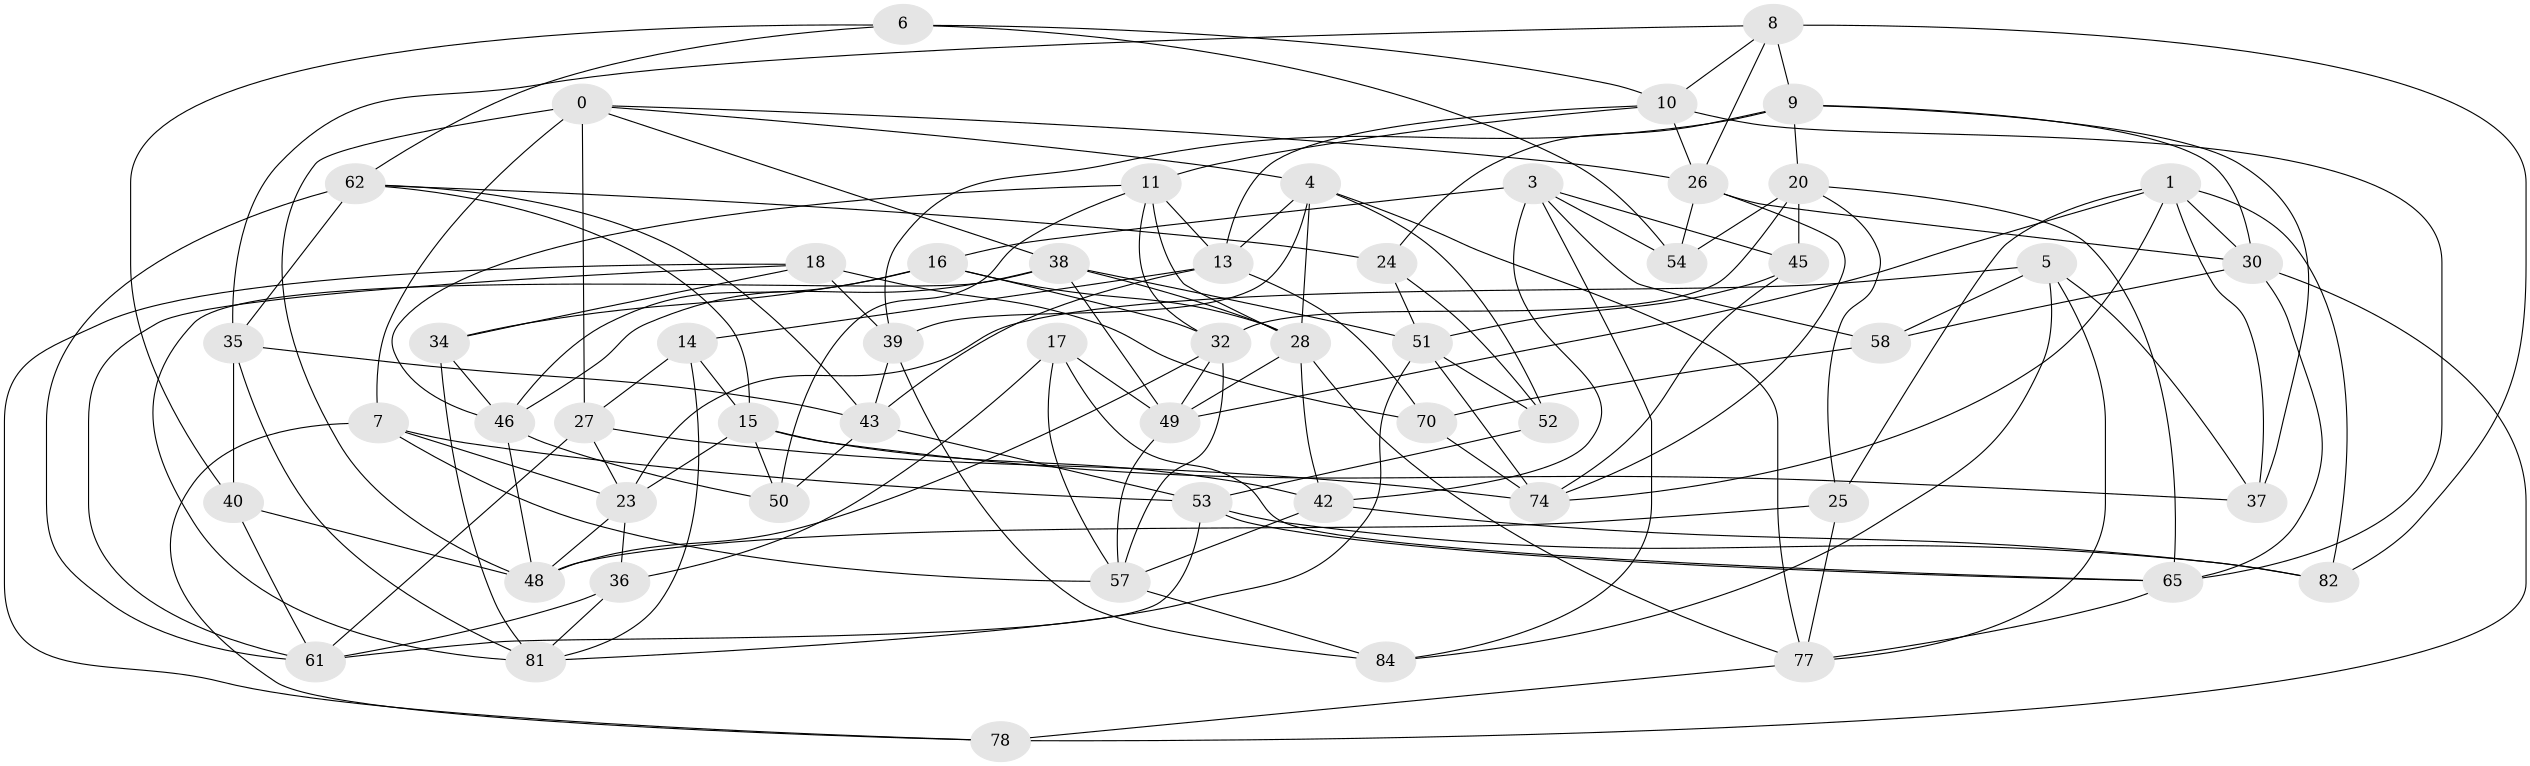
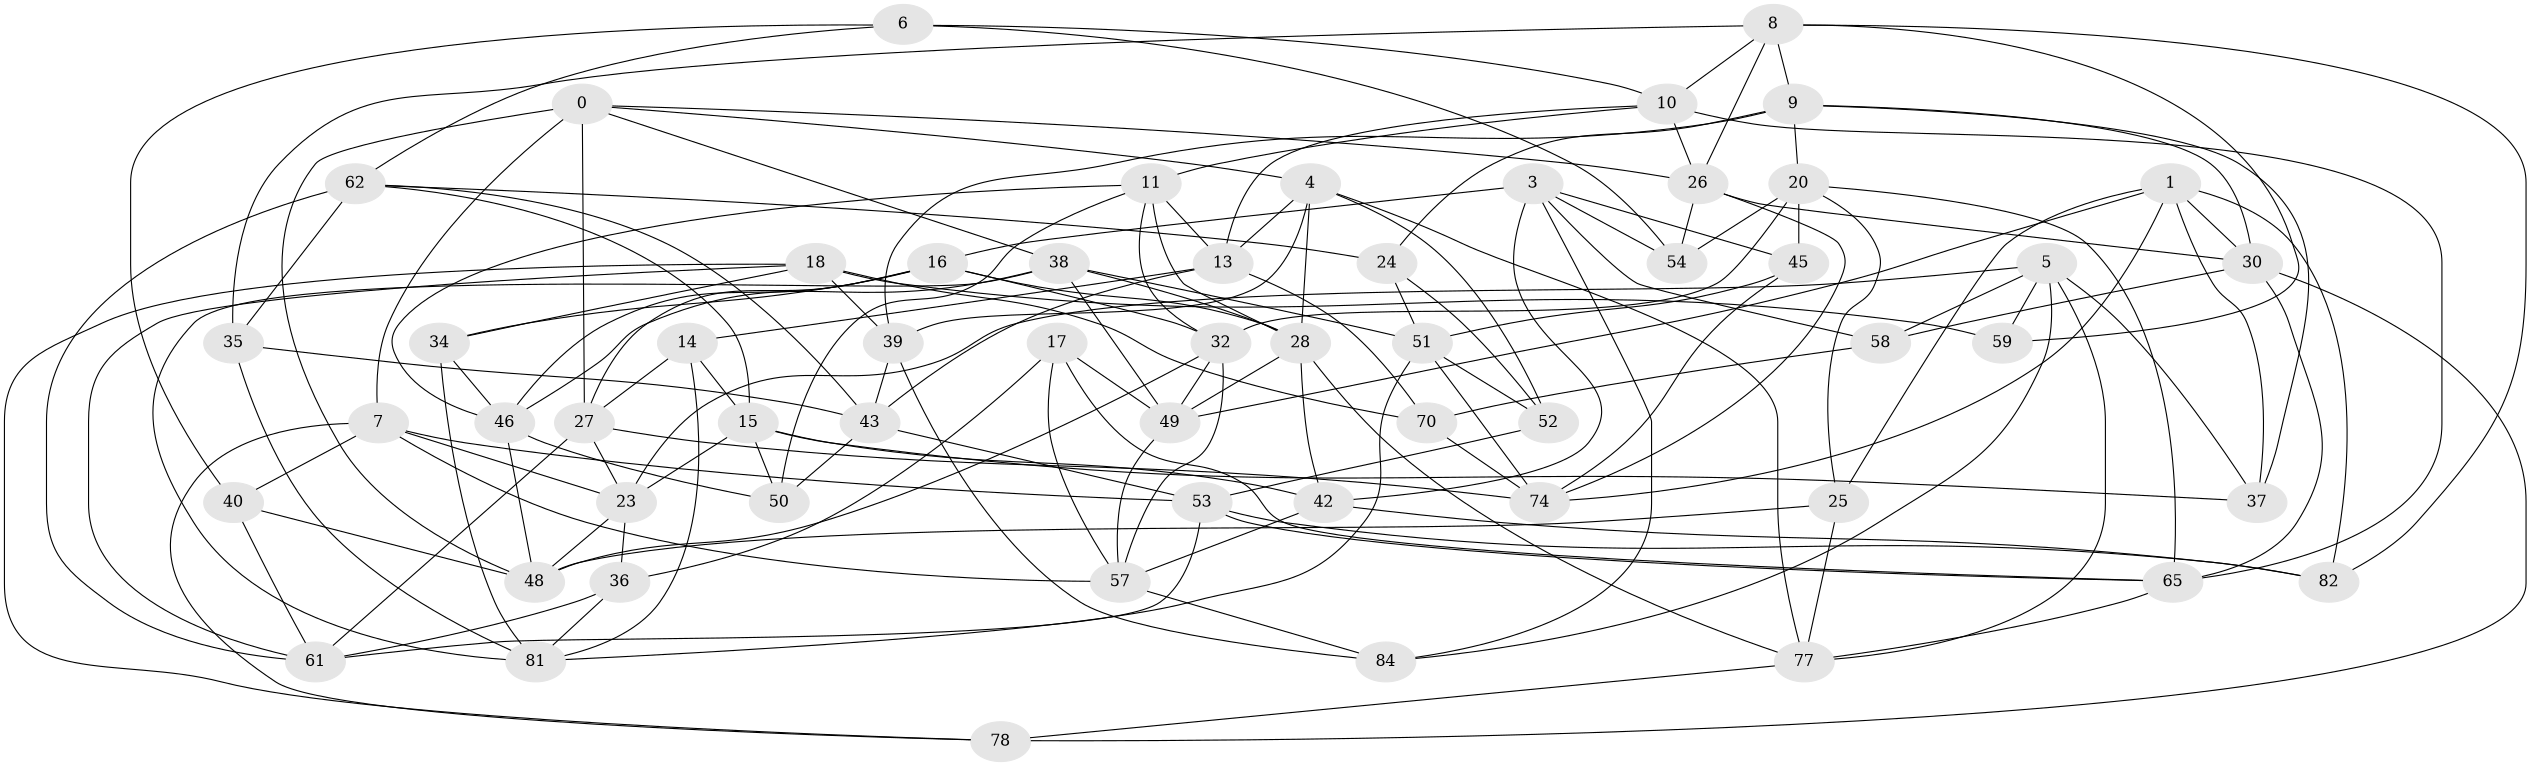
none -> (727, 292)
none -> (2002, 343)
(234, 423) -> (306, 463)
